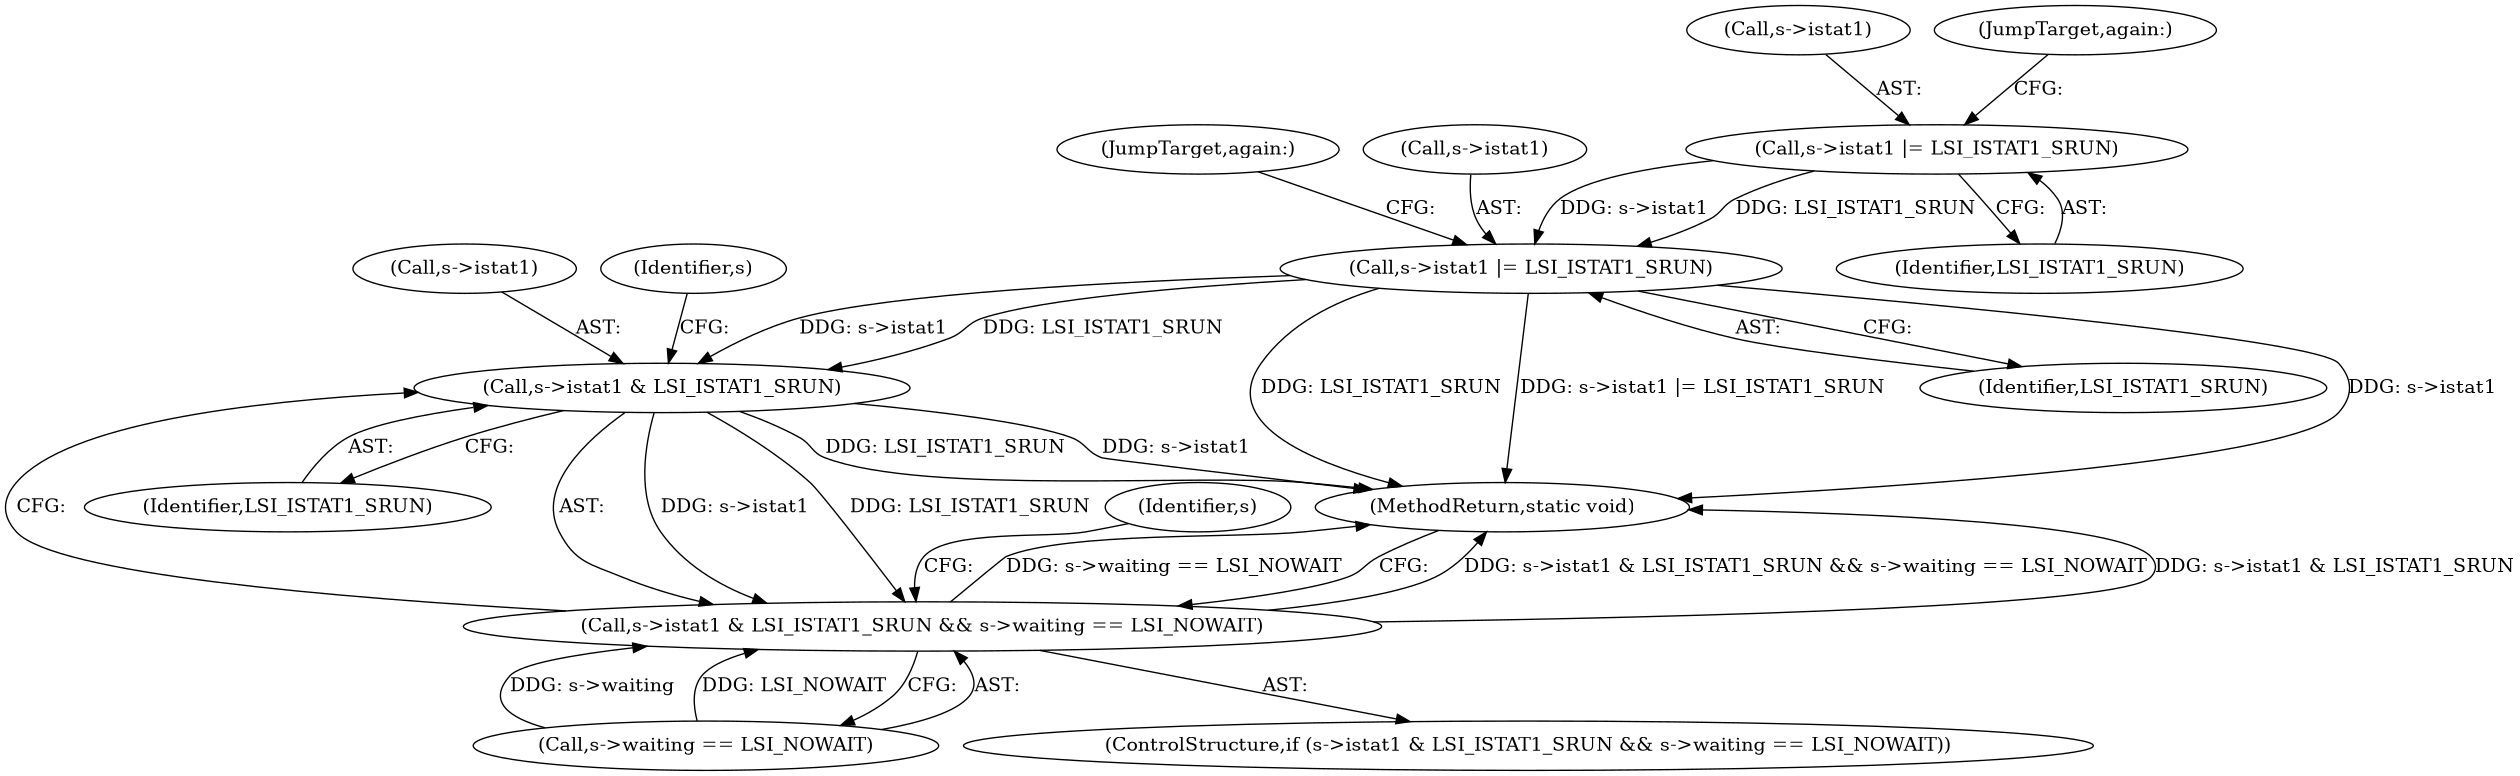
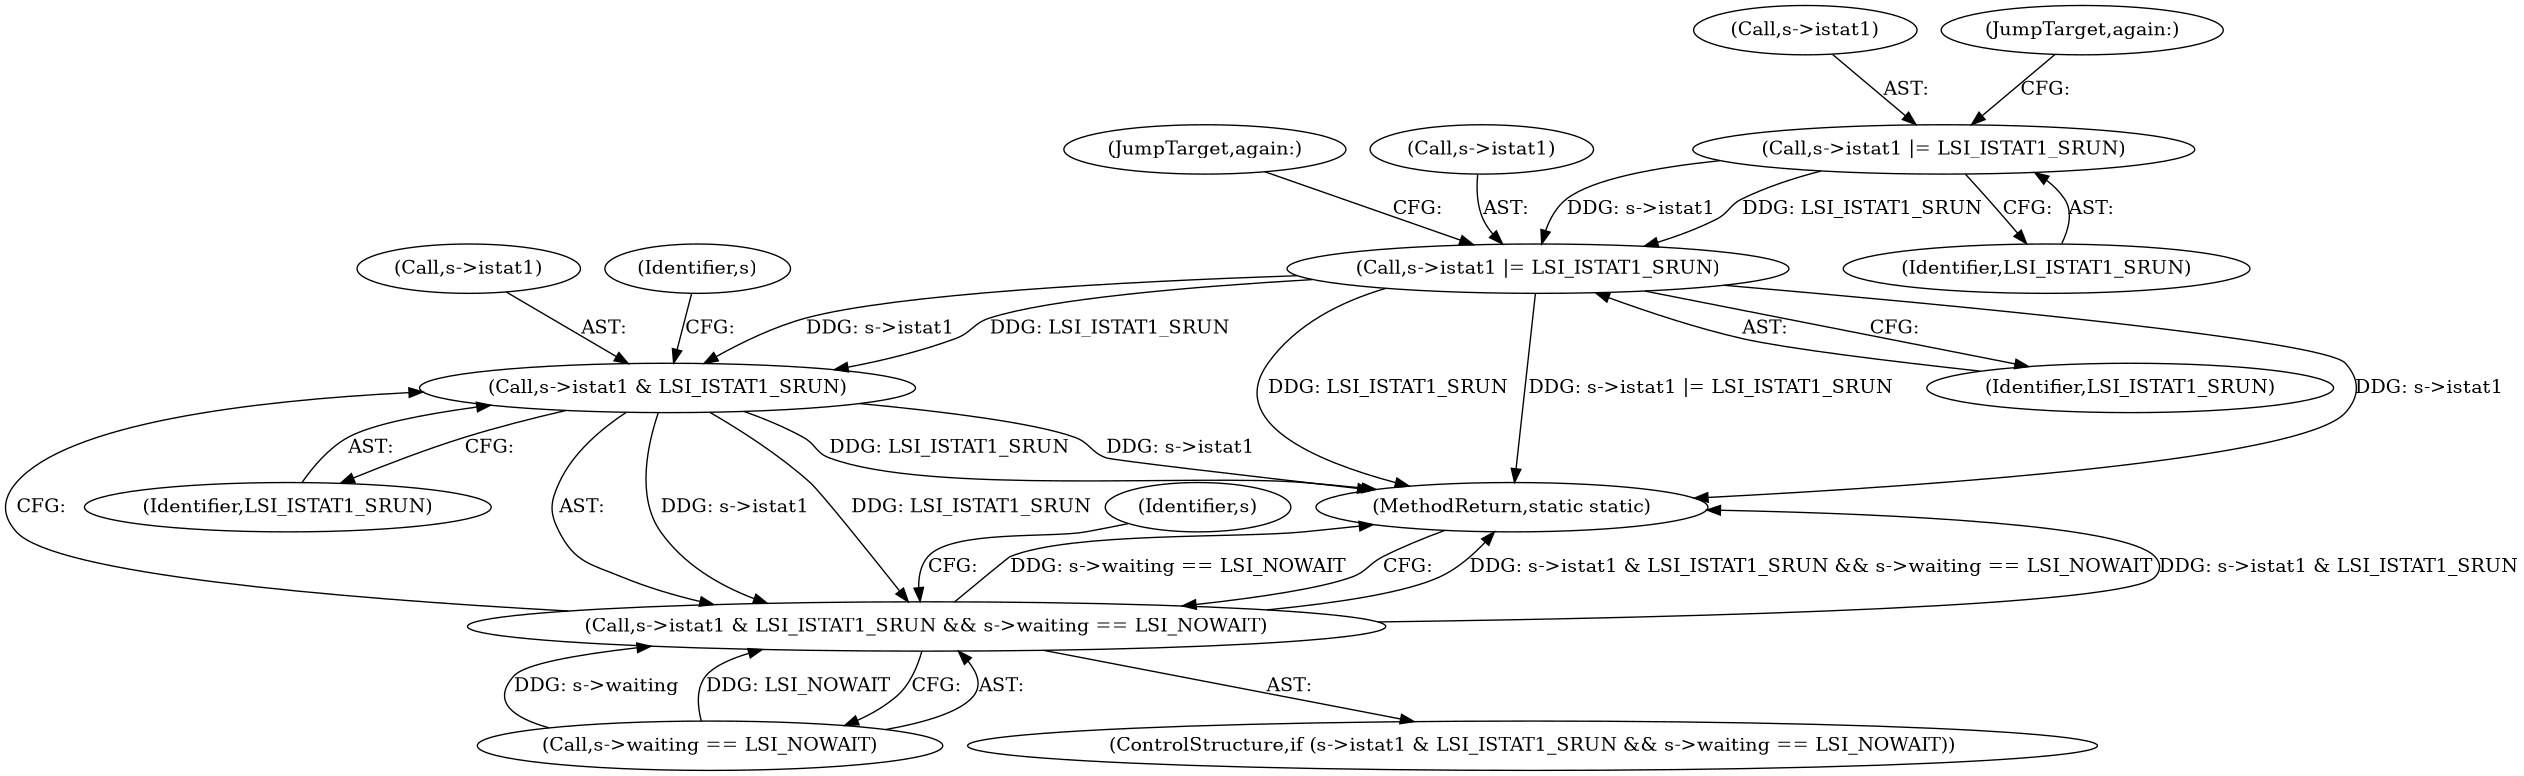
(1502, 507) -> (1512, 507)
